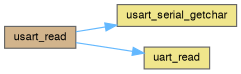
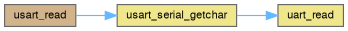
(104, 47) -> (251, 16)
